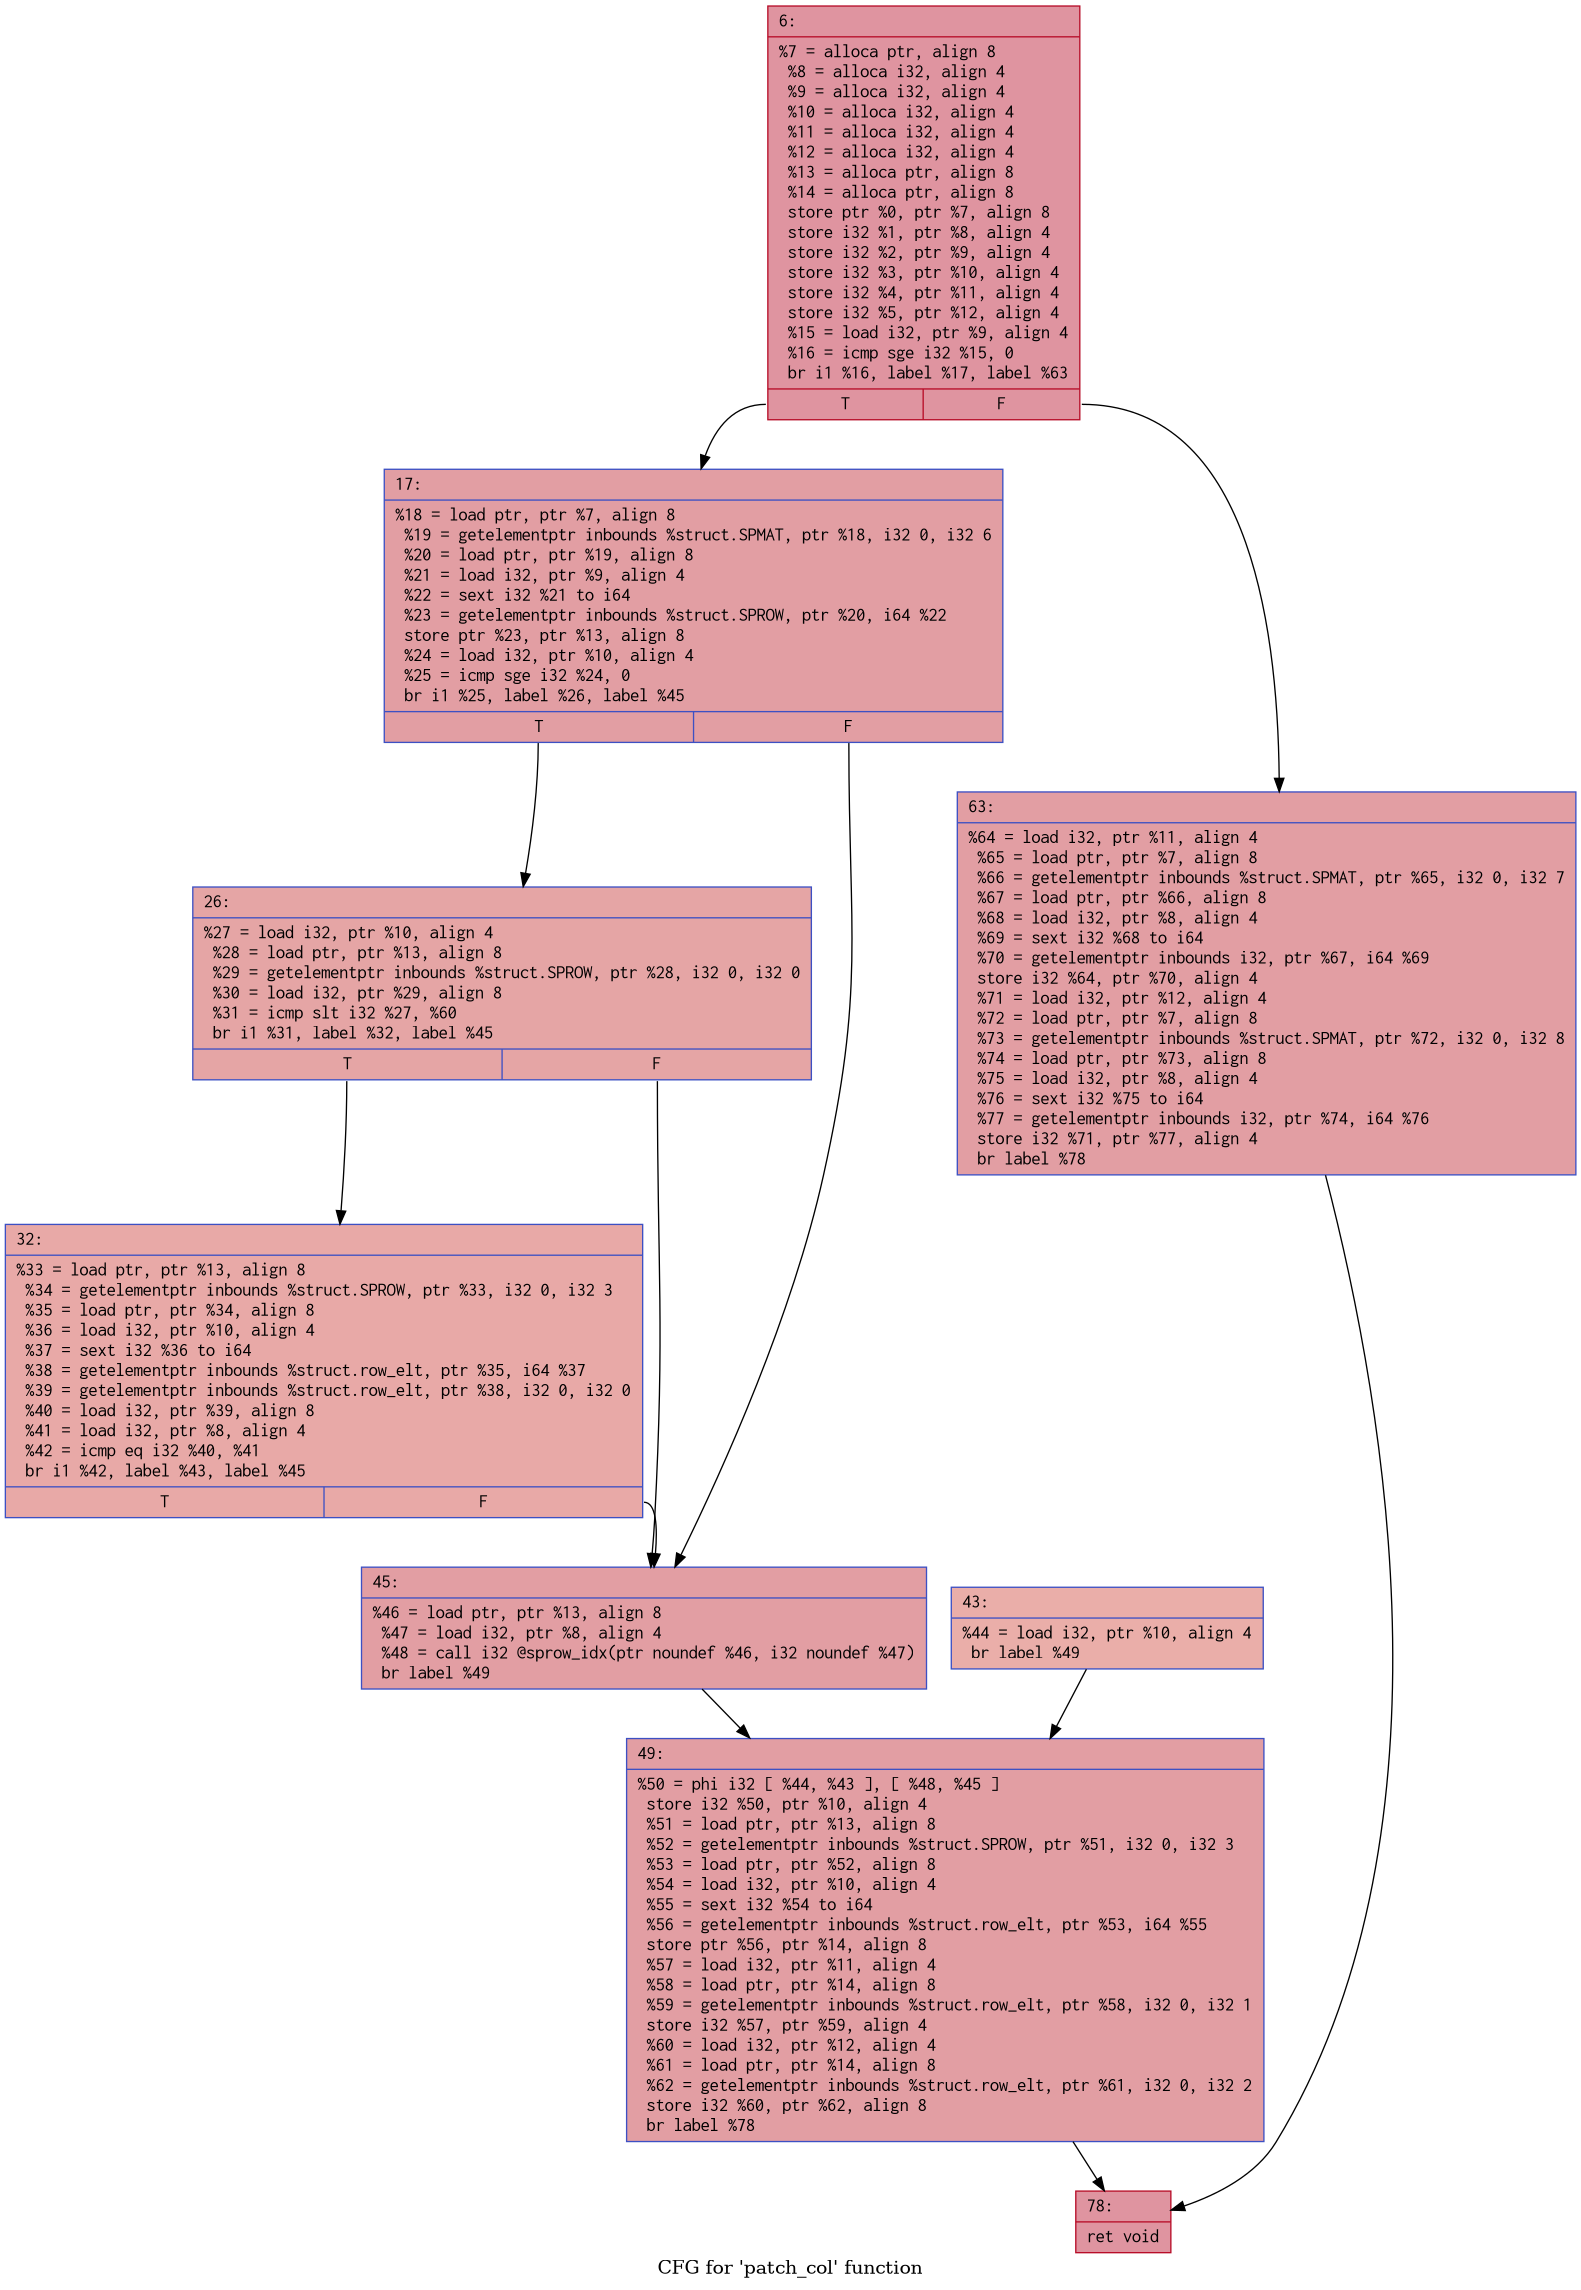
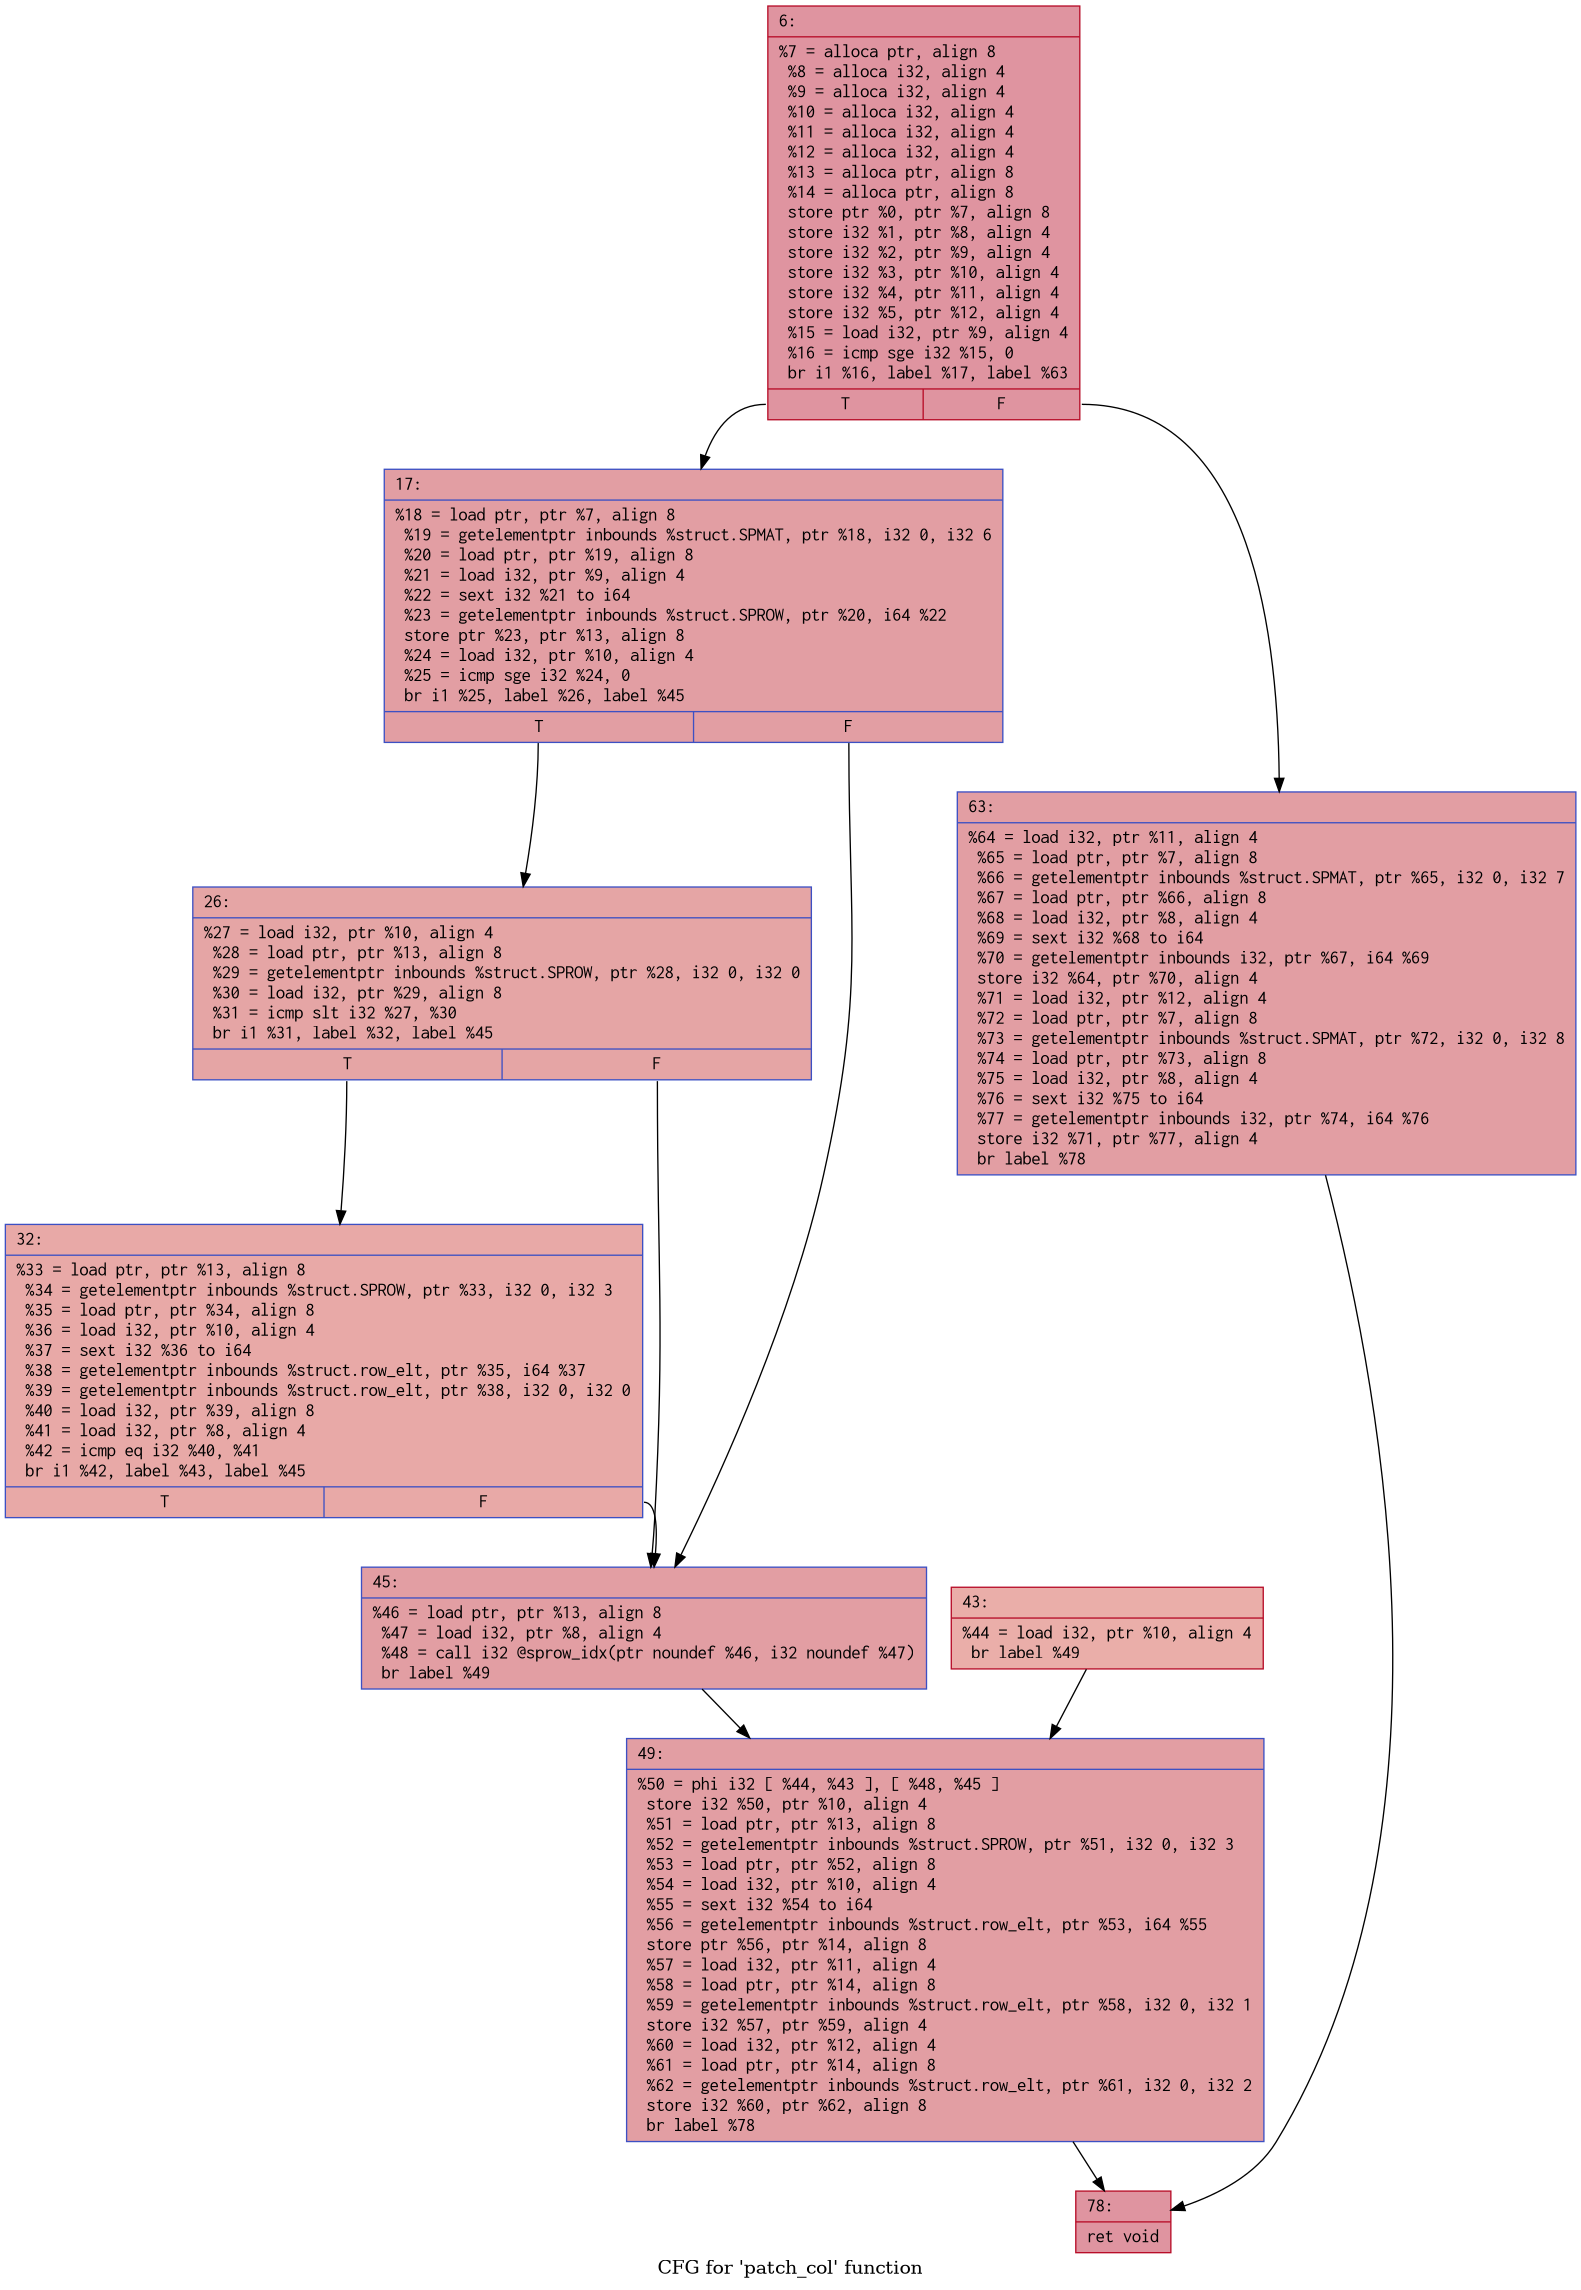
(331, 1013) -> (331, 1013)
(1107, 1628) -> (1107, 1628)
